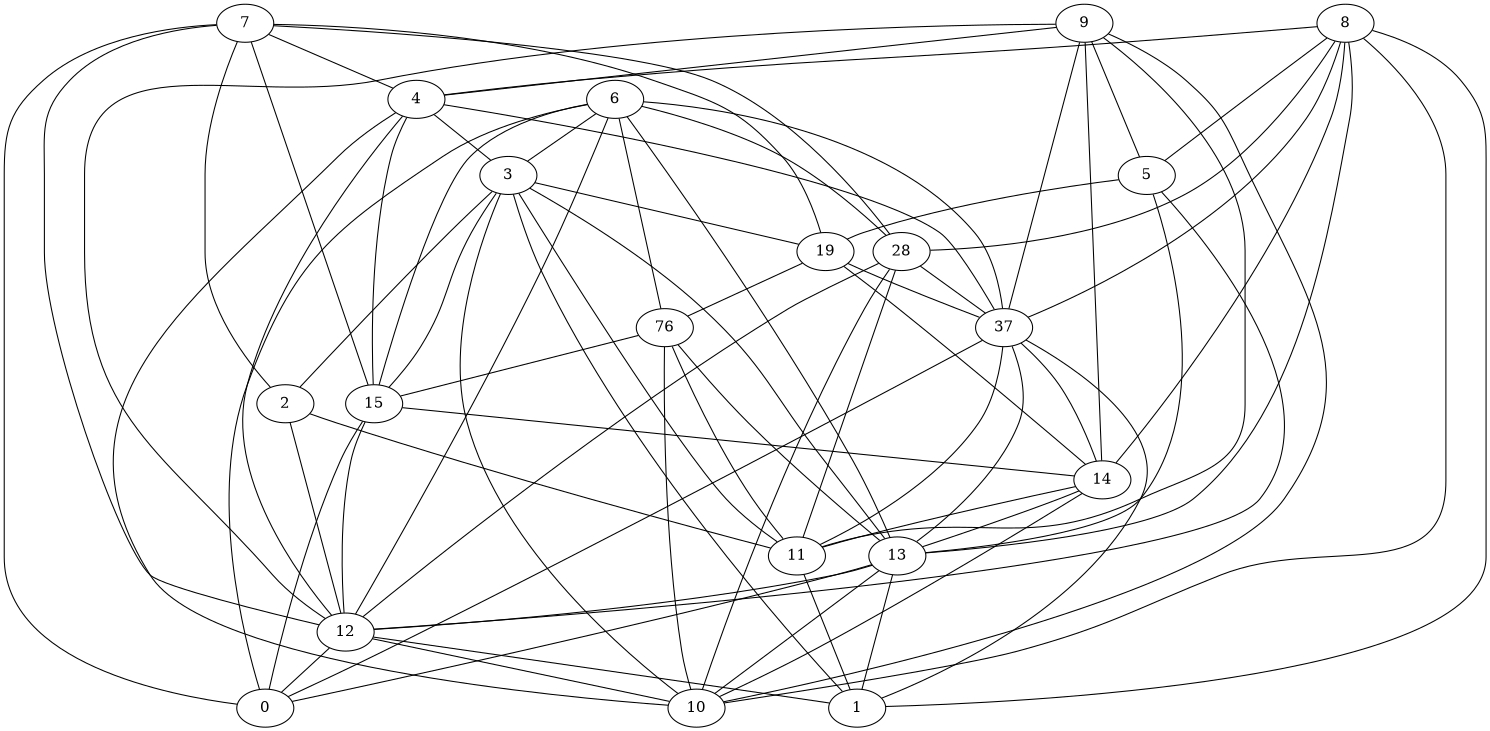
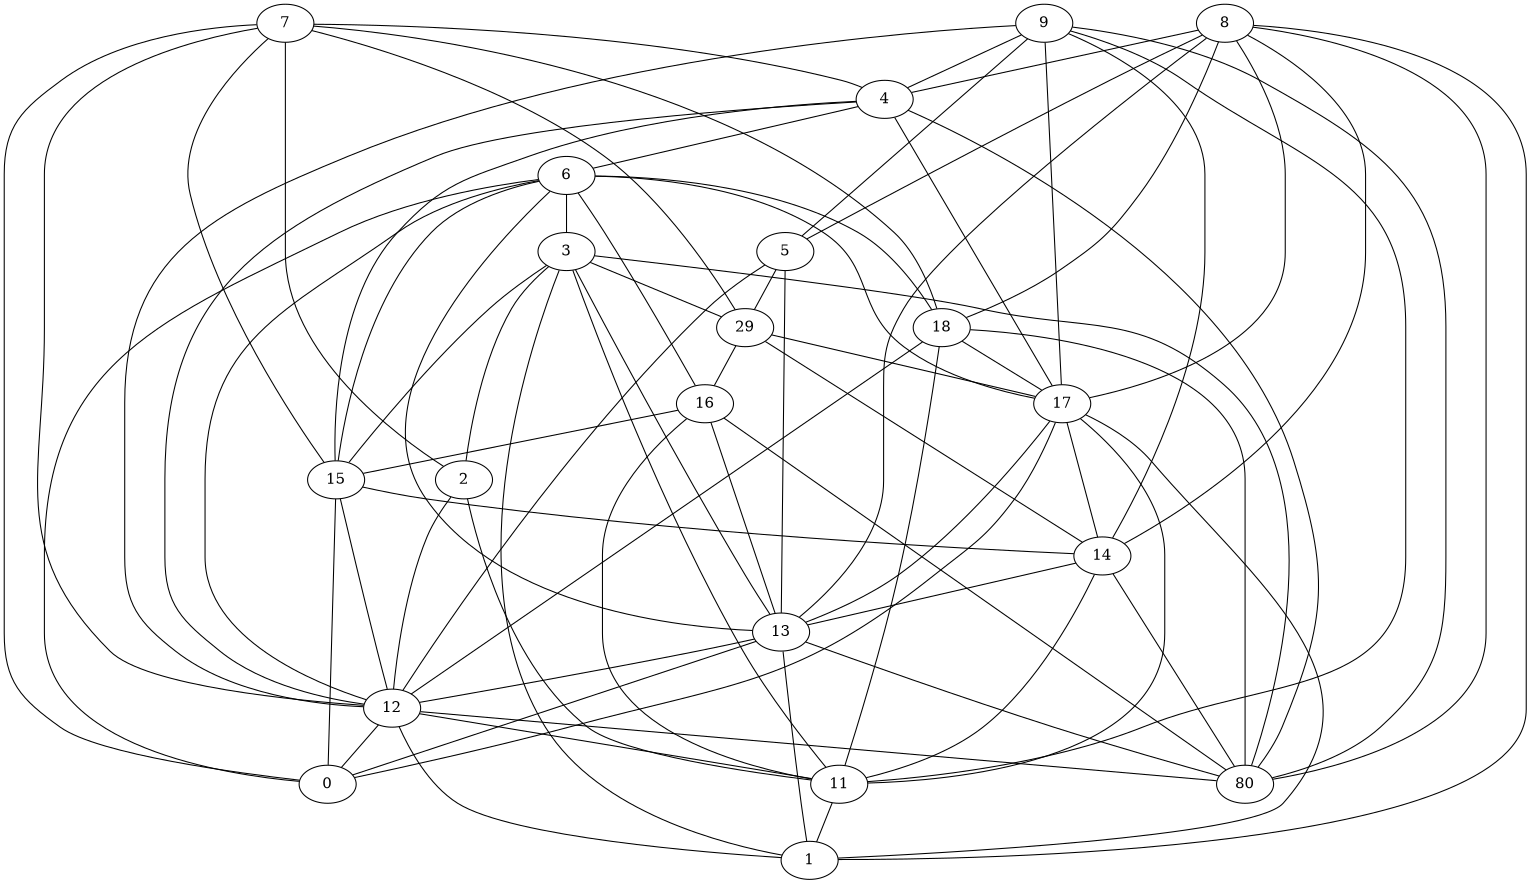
(462, 137) -> (726, 137)
(825, 252) -> (745, 328)
(902, 252) -> (942, 328)
(665, 328) -> (705, 404)
(1004, 328) -> (1062, 404)
(697, 708) -> (1245, 784)
none -> (606, 745)
